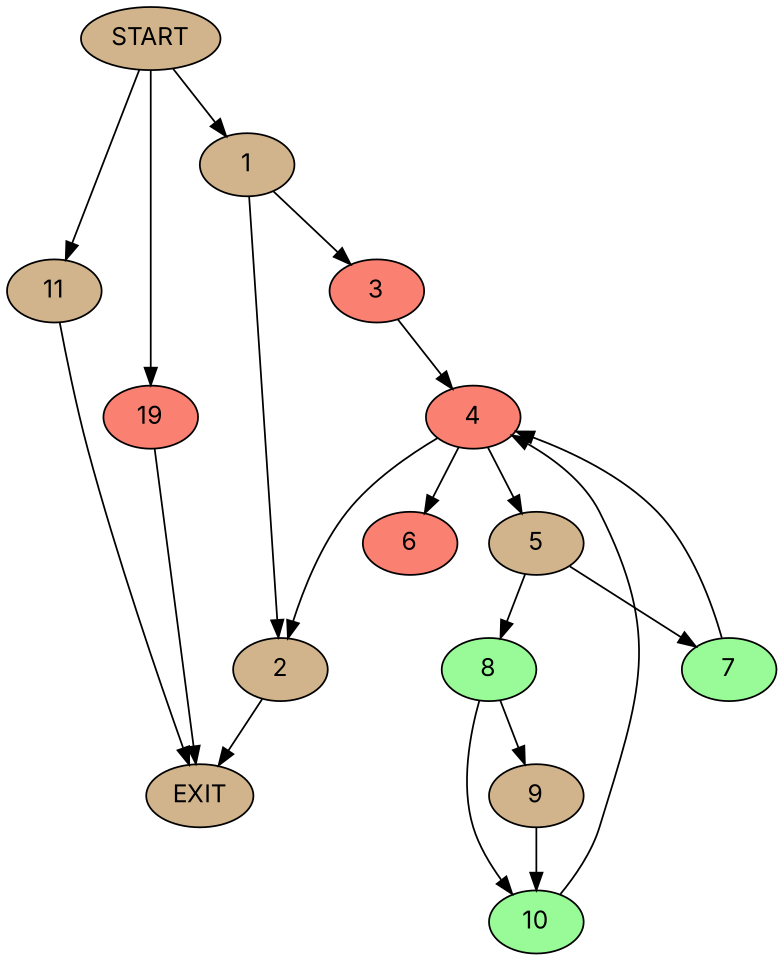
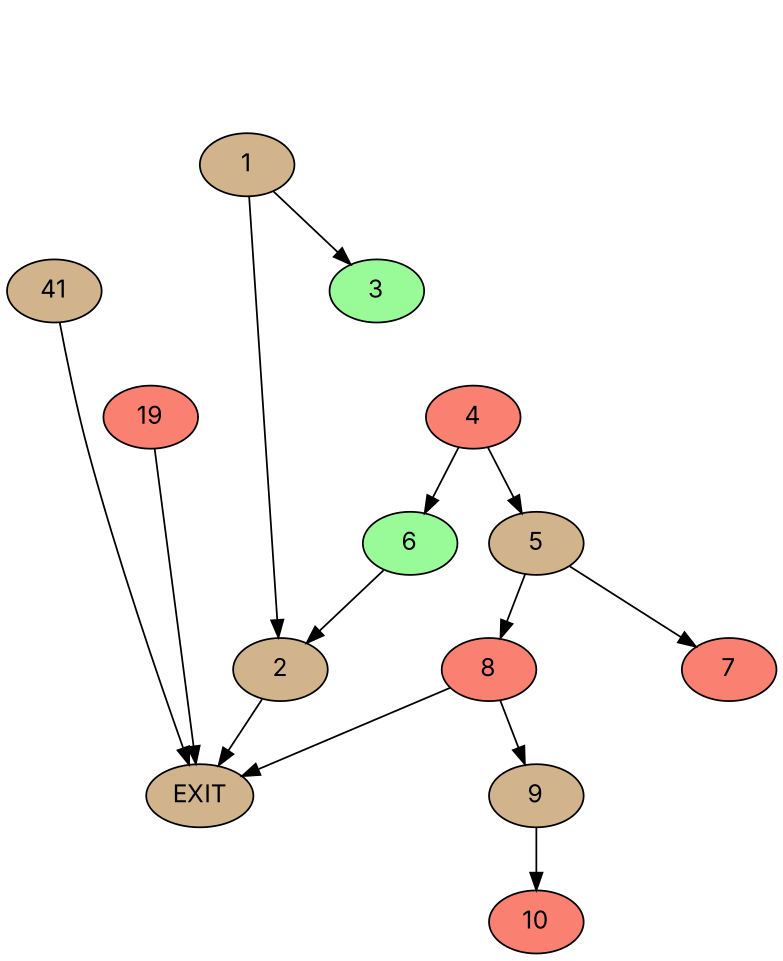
(151, 39) -> none
(54, 291) -> (54, 291)
(377, 291) -> (377, 291)
(420, 347) -> none
(656, 511) -> none
(345, 514) -> (352, 600)
(410, 543) -> (410, 543)
(639, 658) -> none
(489, 670) -> (489, 670)
(729, 670) -> (729, 670)
(467, 794) -> (354, 728)
(536, 922) -> (536, 922)
